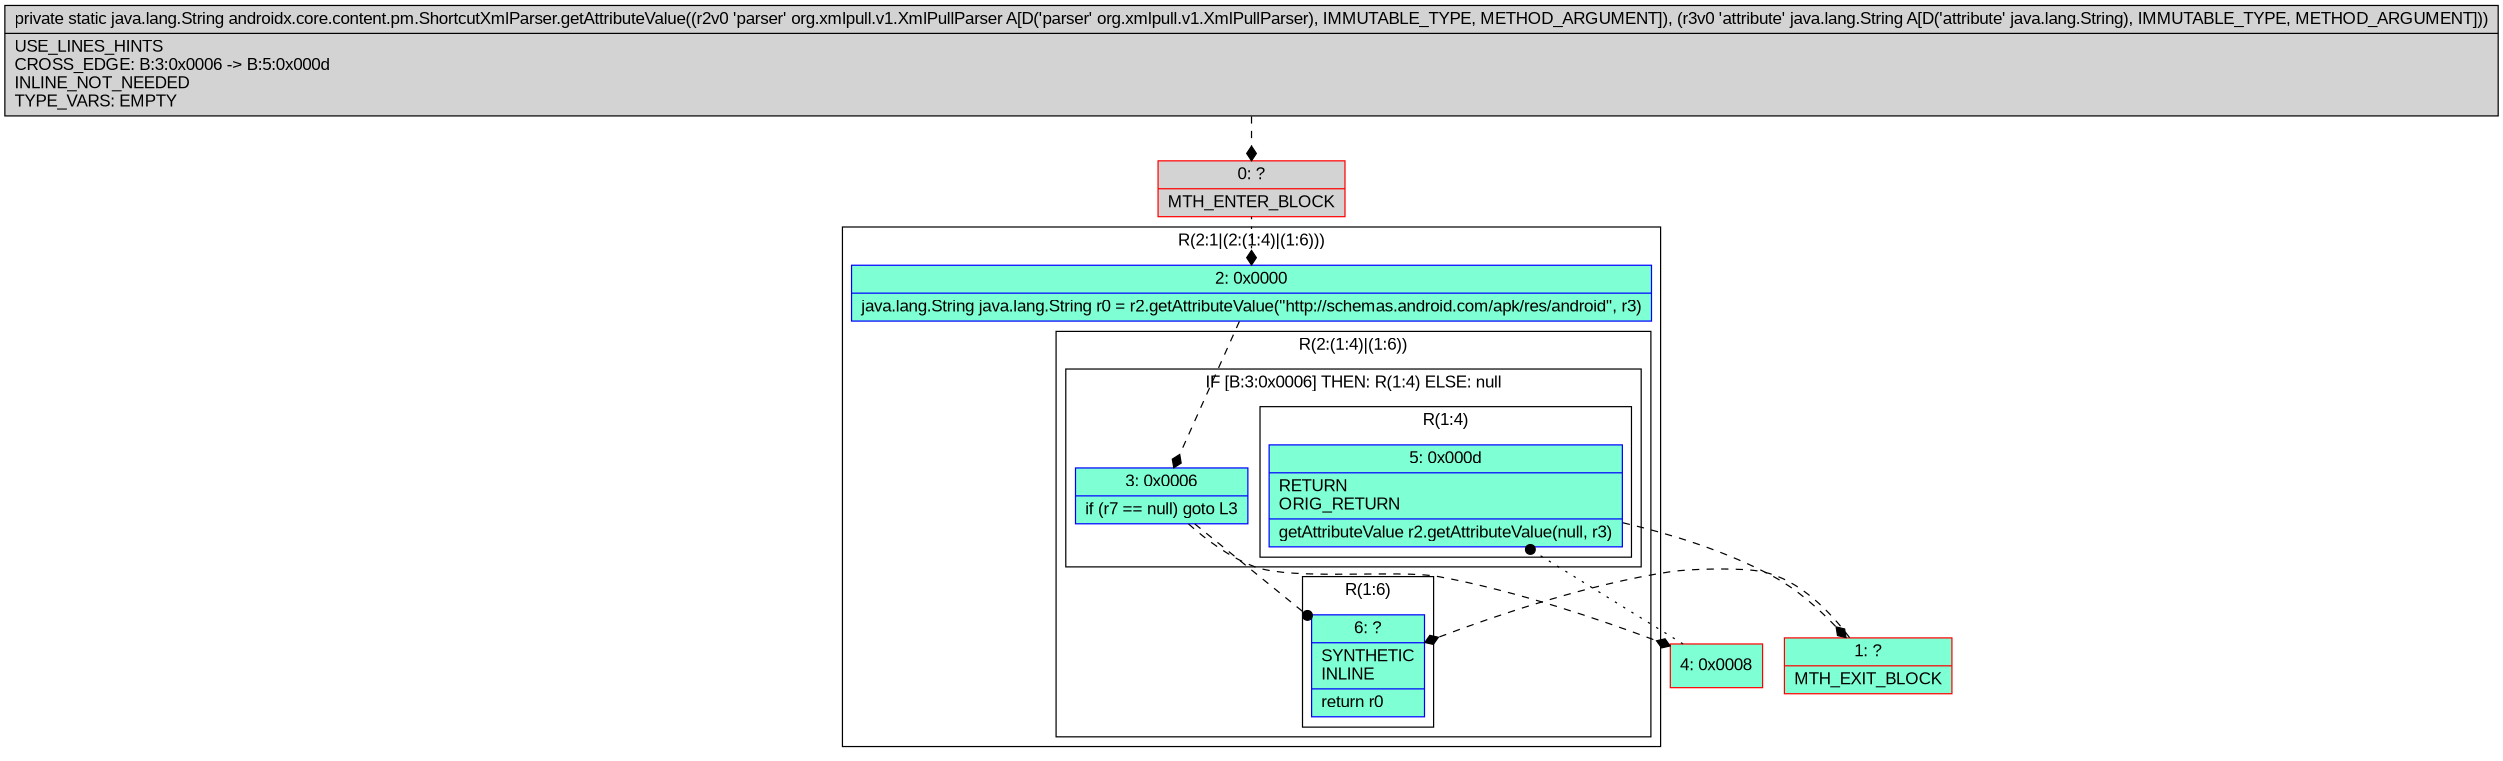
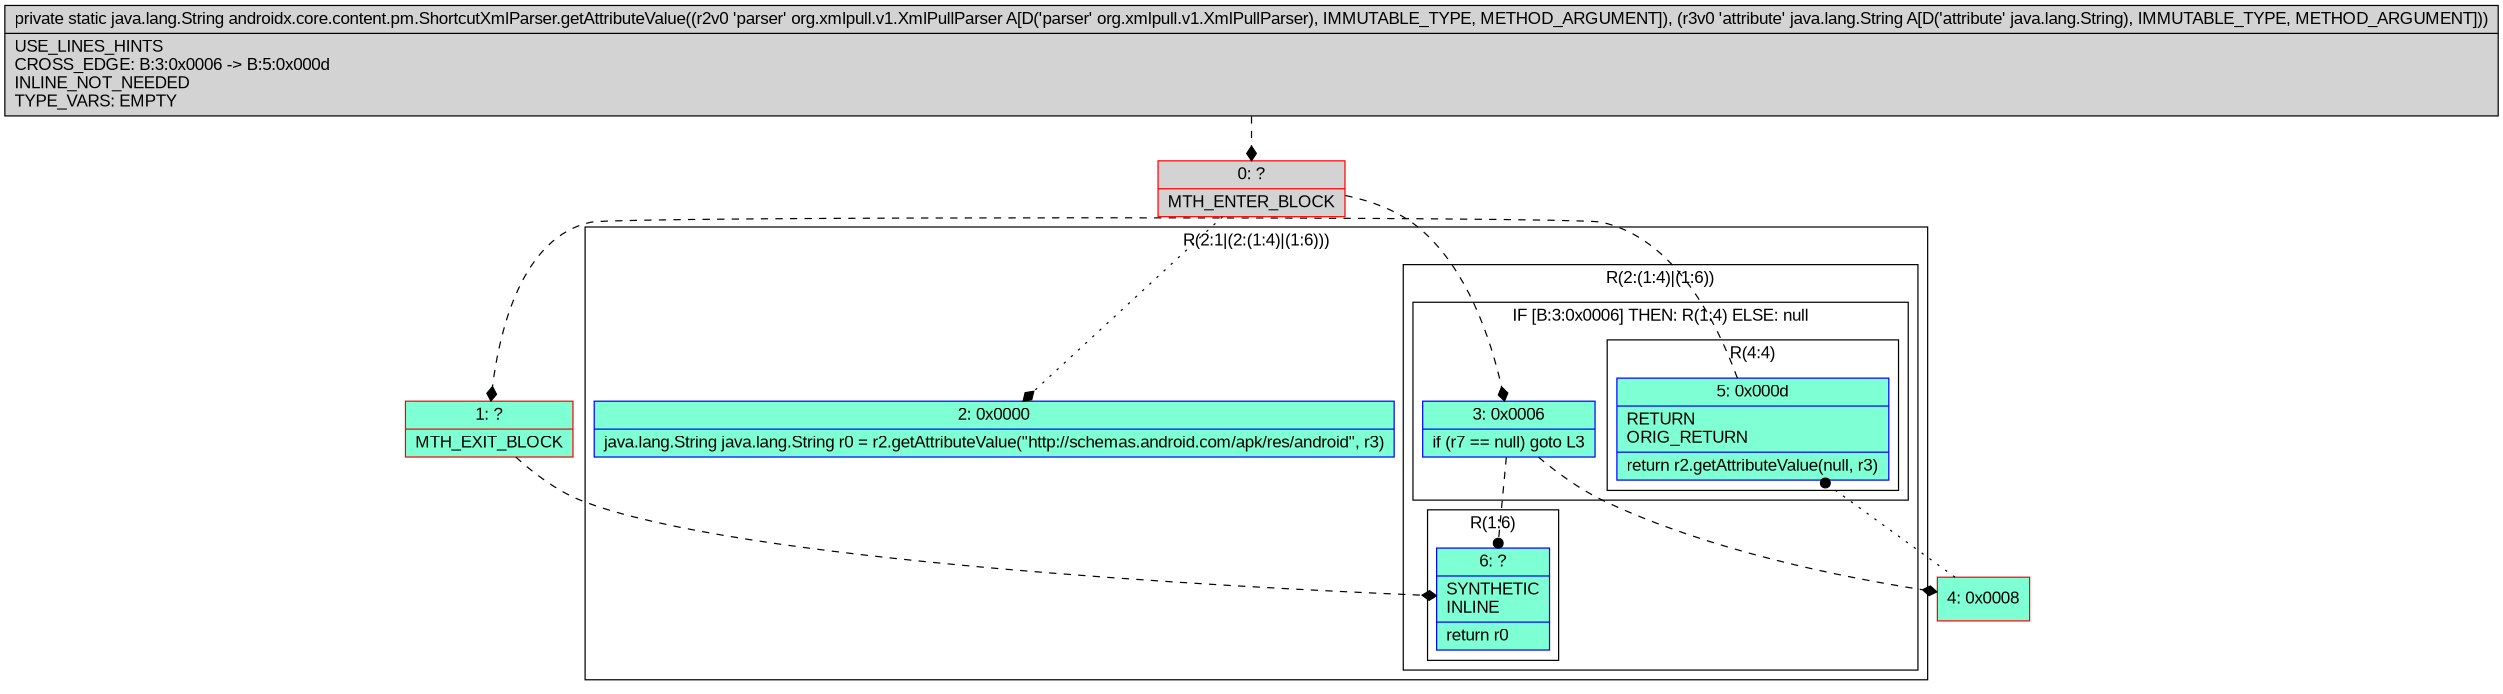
(1210, 388) -> (1444, 255)
(1446, 421) -> (1753, 354)
(1446, 532) -> (1753, 466)
